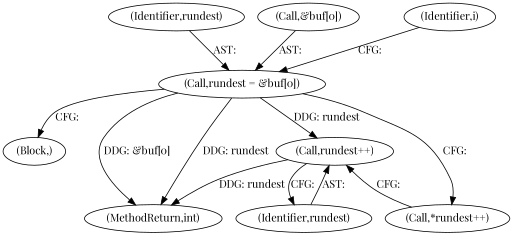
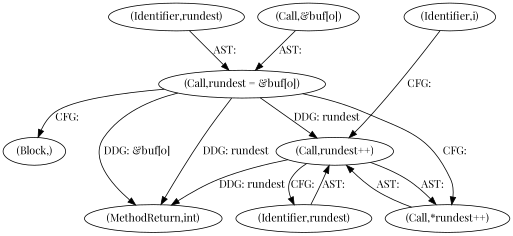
(353, 48) -> (399, 83)
none -> (403, 177)
(390, 185) -> (390, 185)
